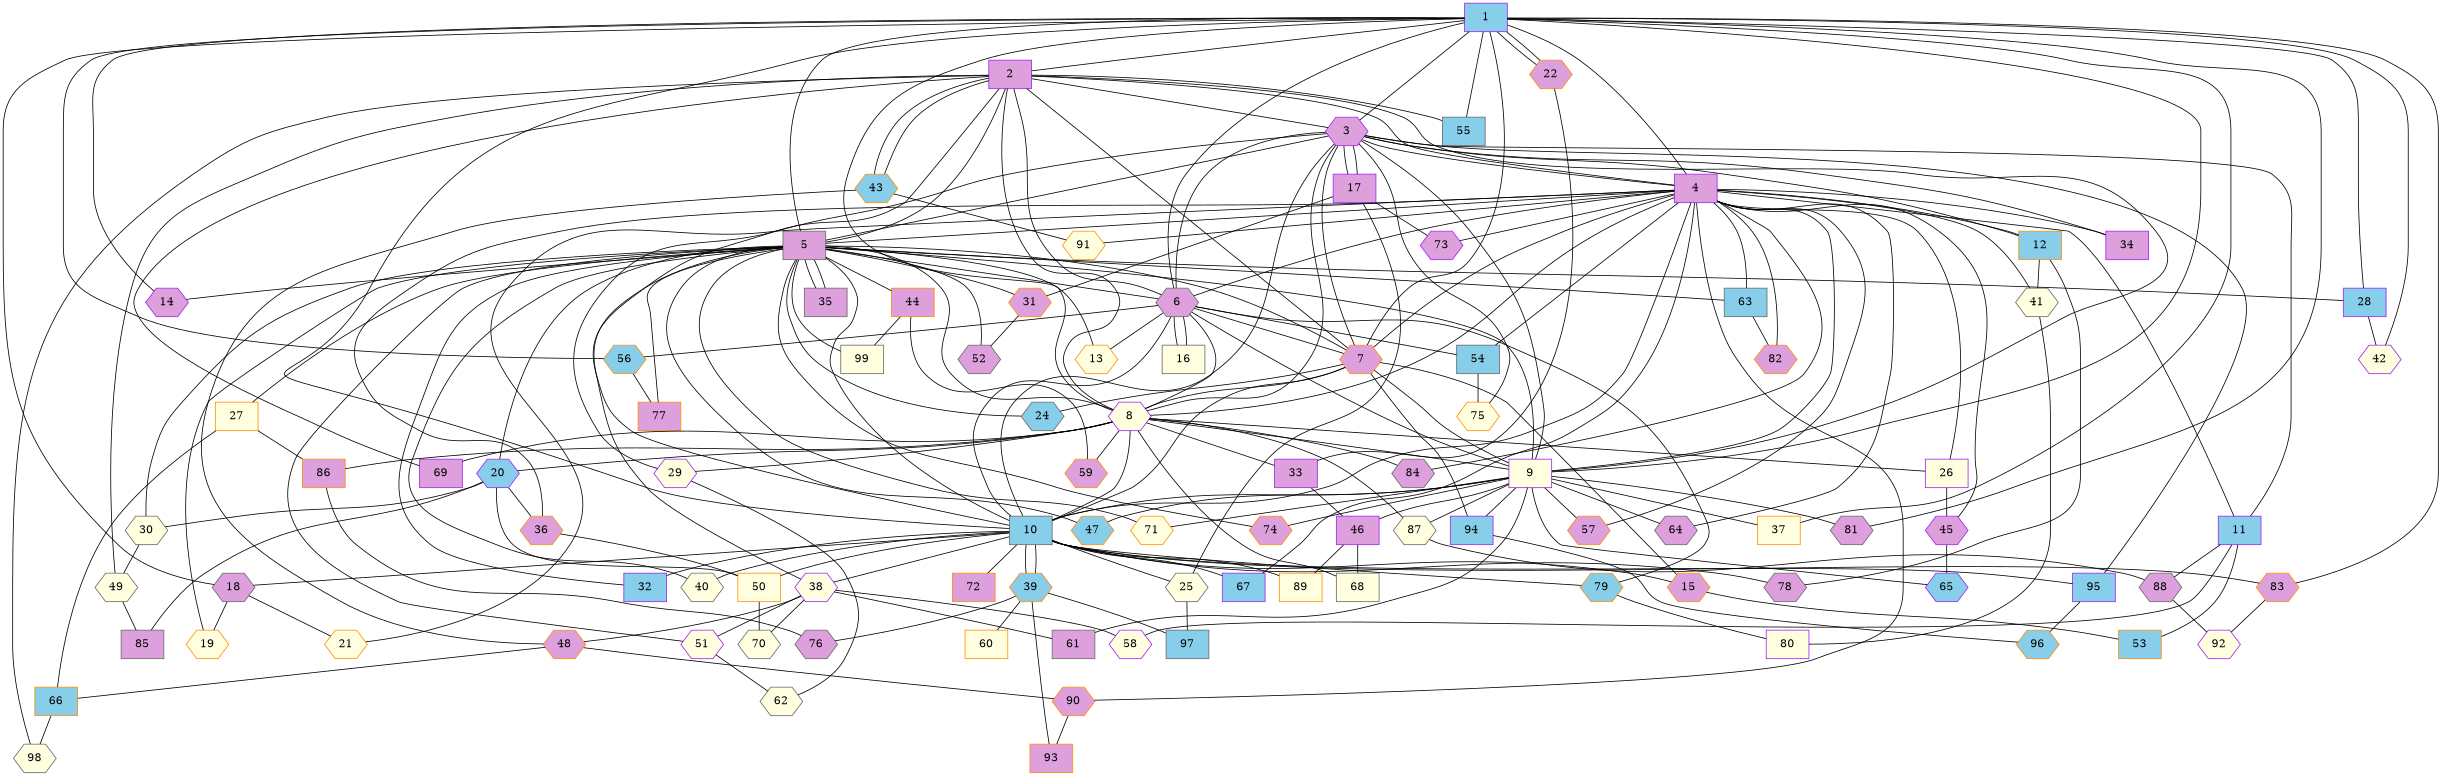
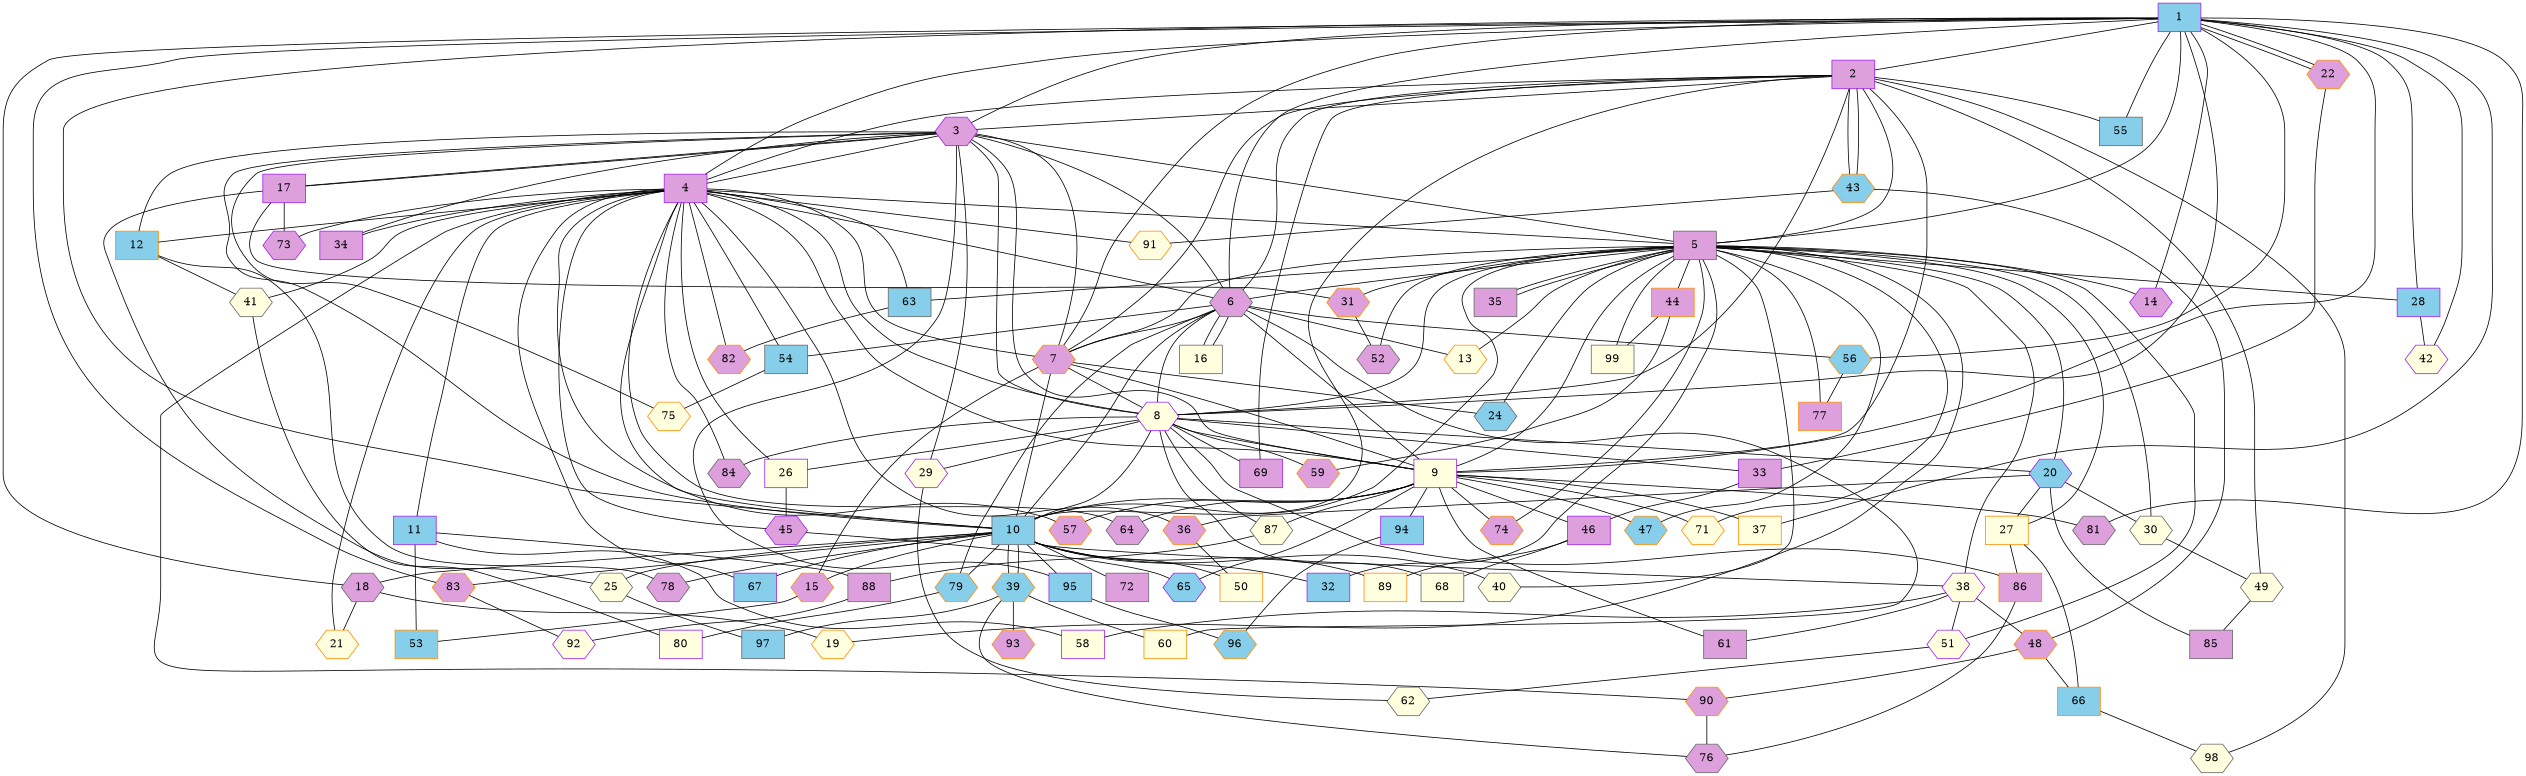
(1998, 153) -> none
(1429, 444) -> none
(593, 565) -> (2029, 502)
none -> (1916, 567)
(974, 587) -> (1127, 587)
(2160, 587) -> (869, 587)
(759, 644) -> none
(1130, 644) -> (1083, 644)
(1062, 730) -> (1707, 730)
(1051, 758) -> (1013, 644)
